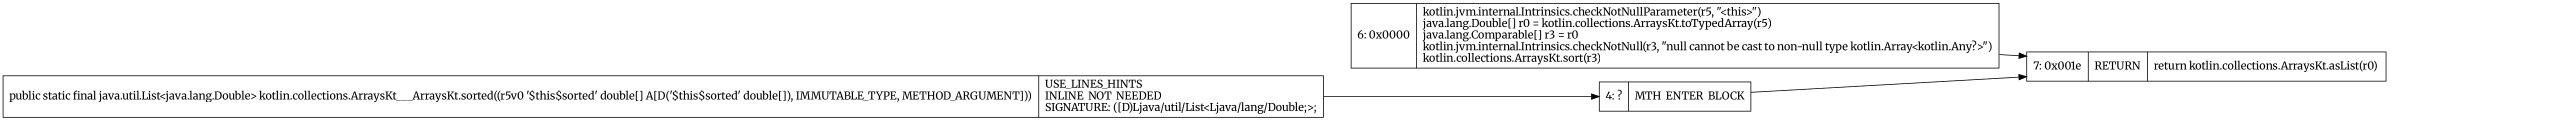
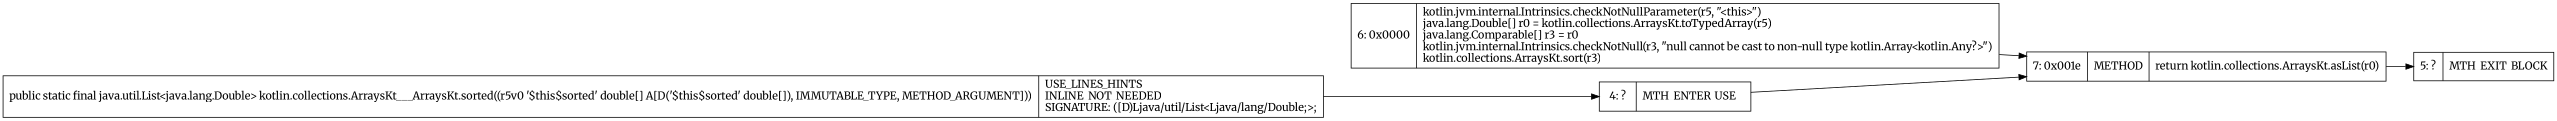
(2118, 66) -> (2118, 66)
none -> (2484, 67)
(1690, 96) -> (1689, 96)
